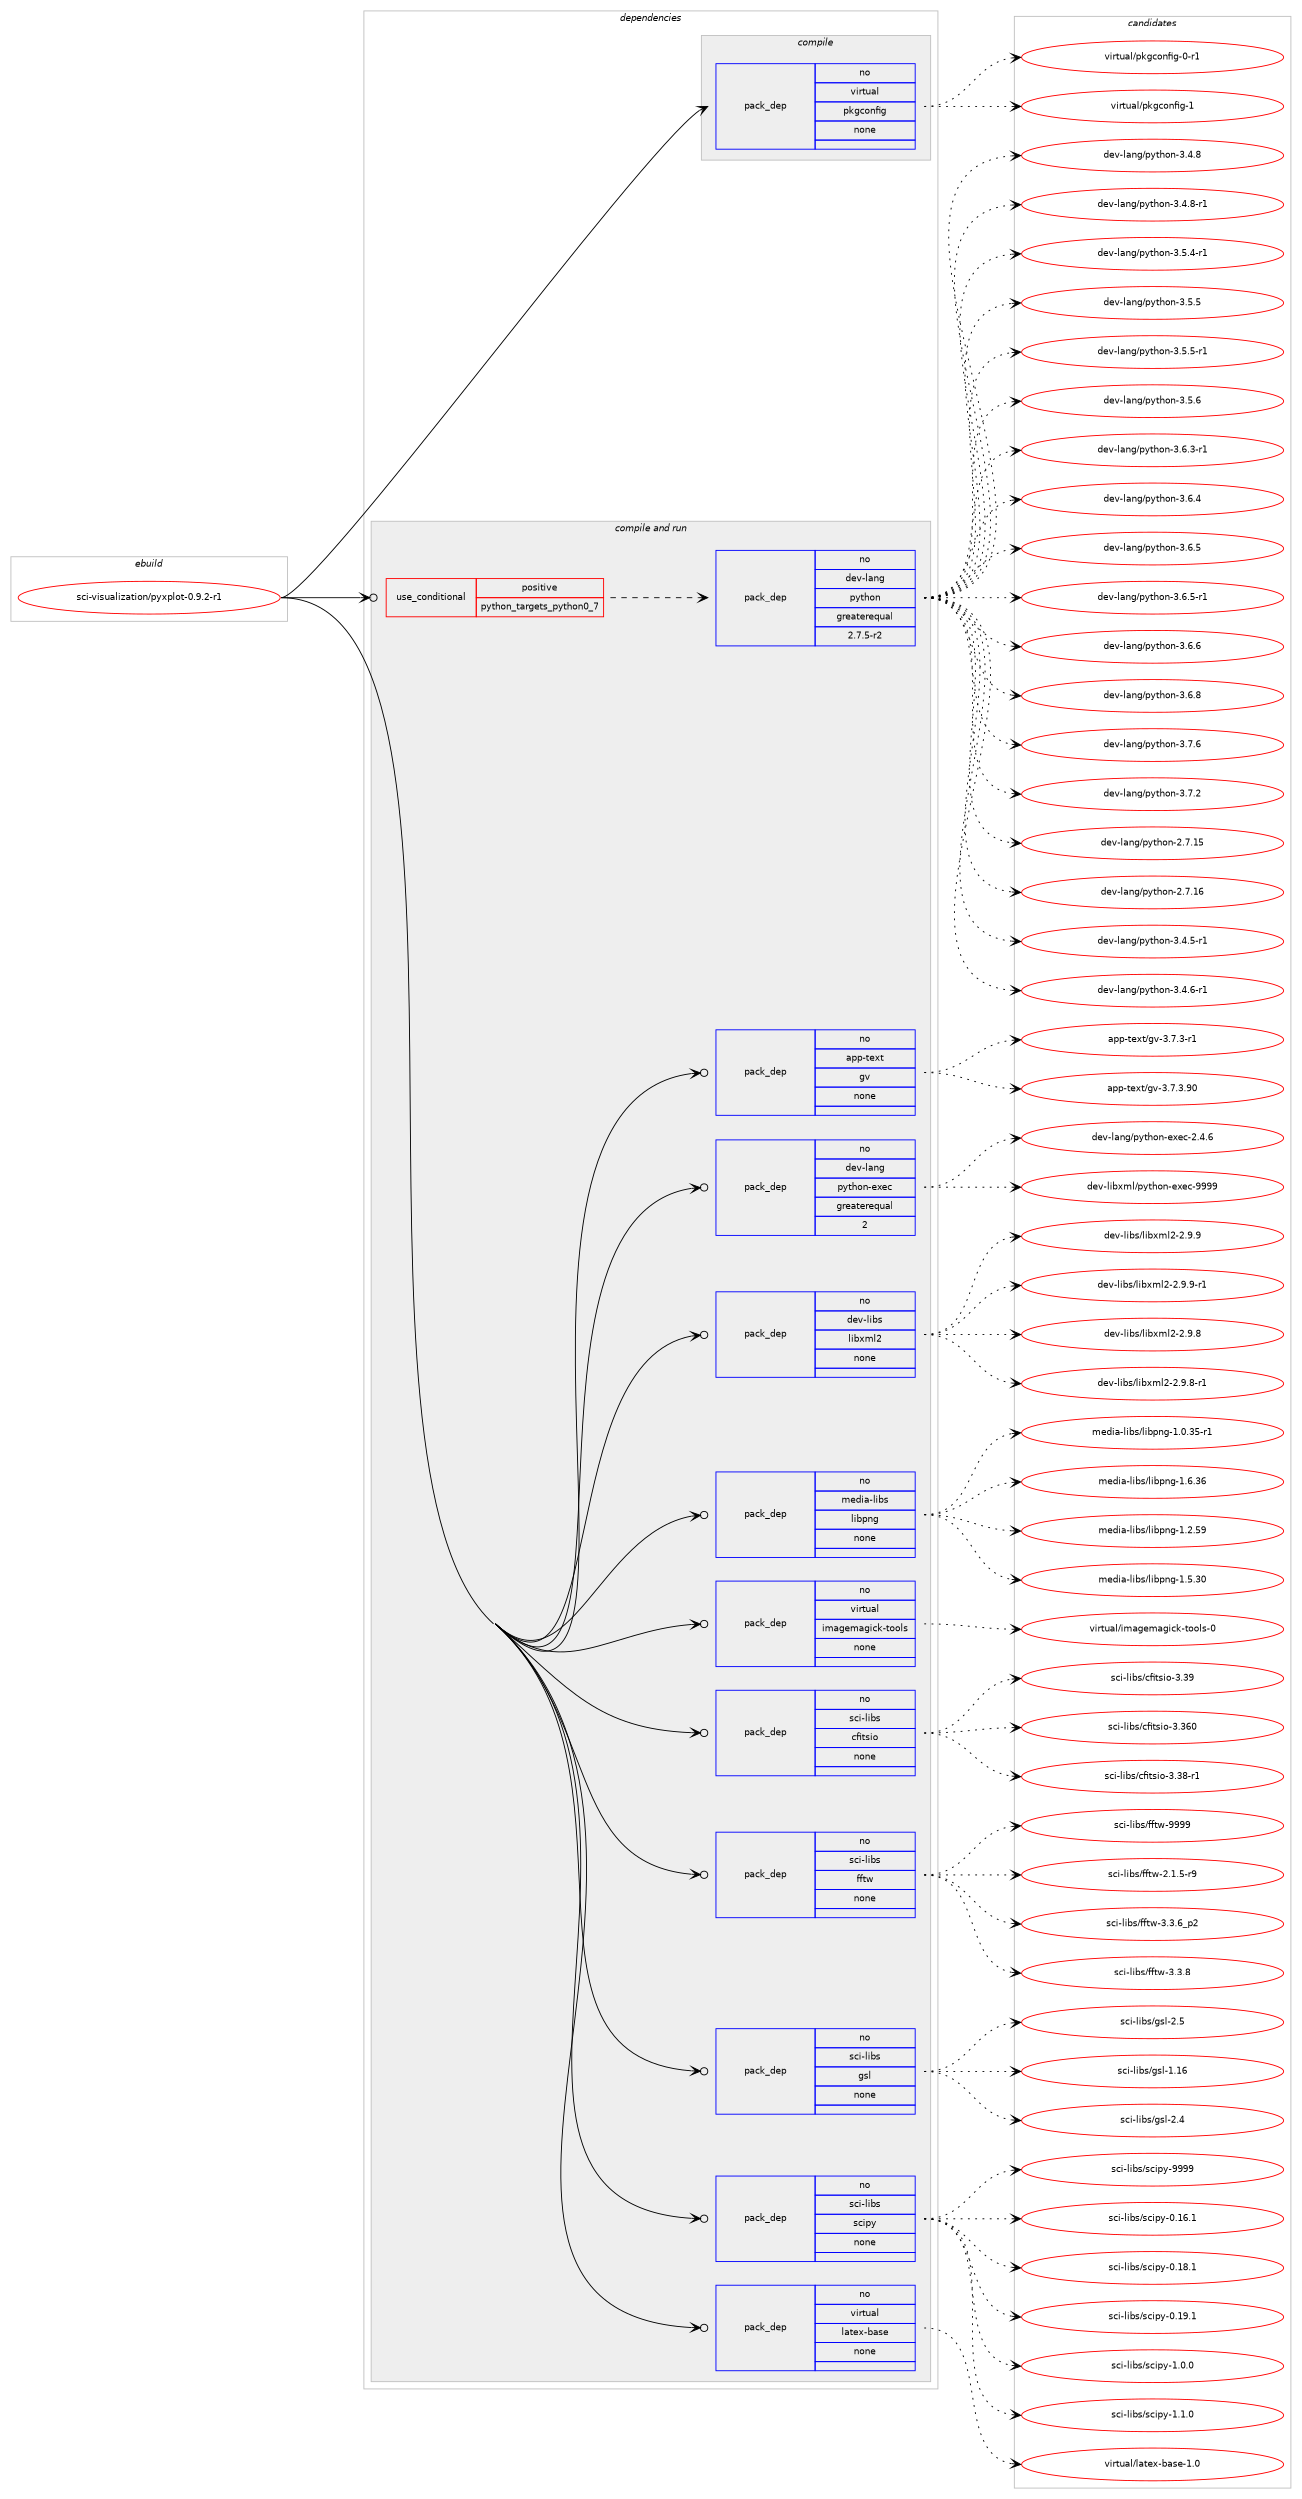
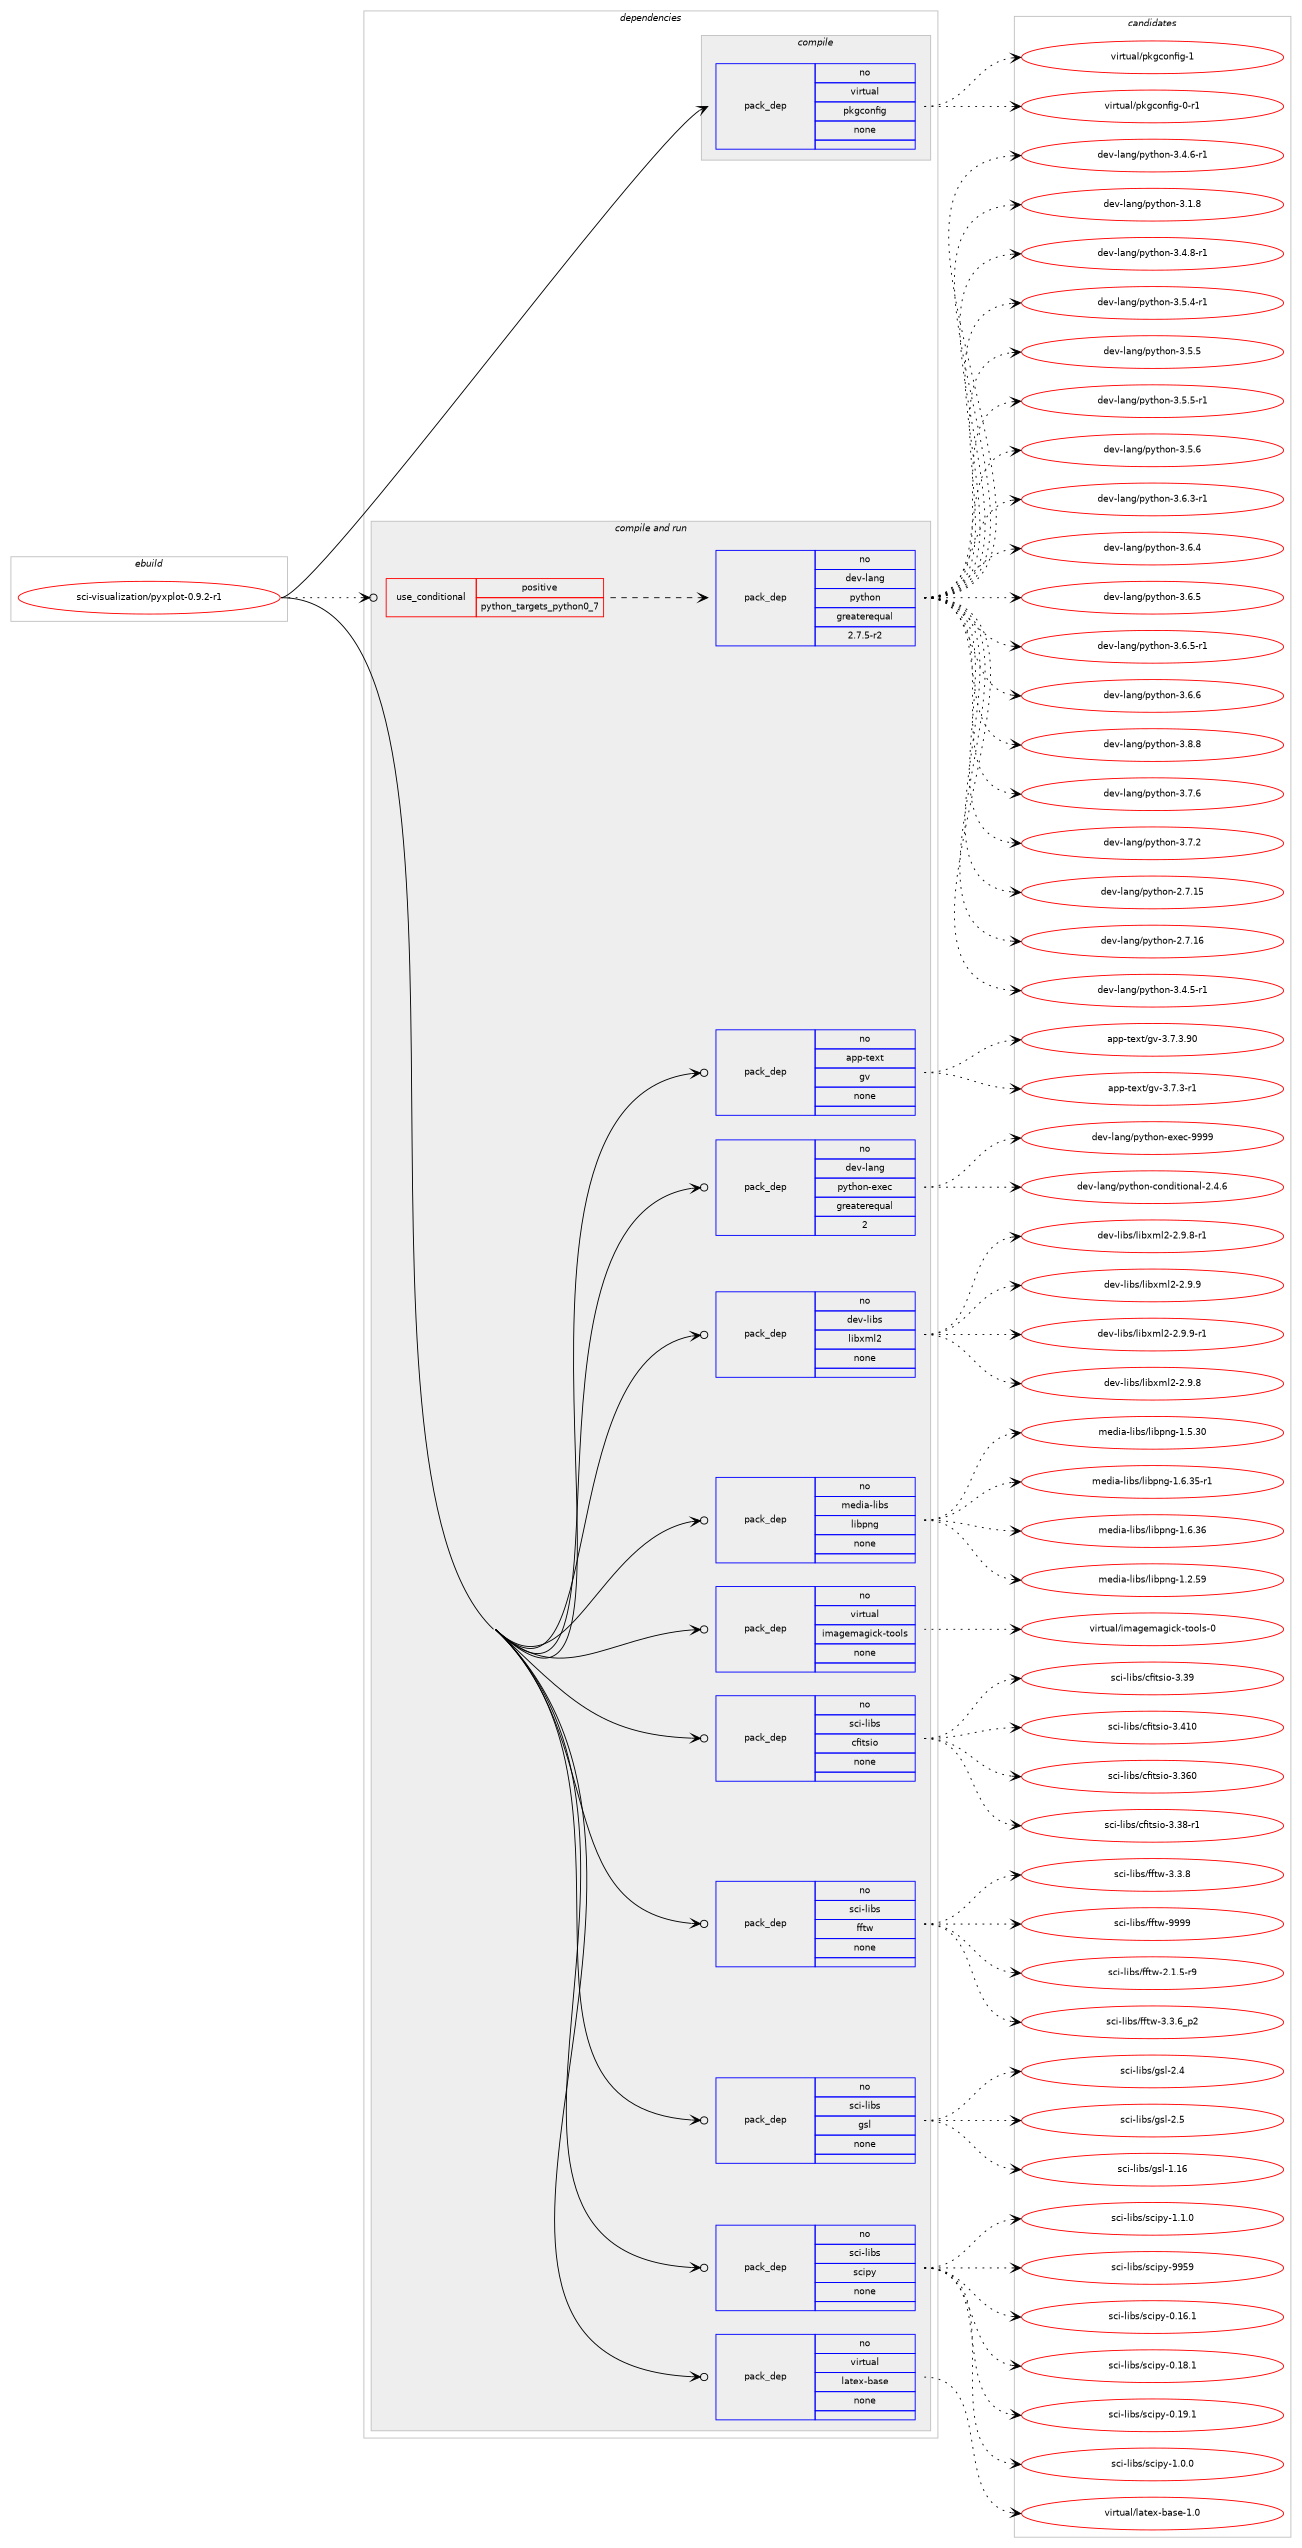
(1153, 156) -> (1153, 205)
(321, 598) -> (321, 598)
(1153, 696) -> (1153, 745)
(1153, 1138) -> (1153, 1187)
(1153, 1187) -> (1153, 1138)
(1153, 1433) -> (1153, 1482)
none -> (1153, 1728)
(1153, 2170) -> (1153, 2268)
